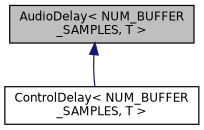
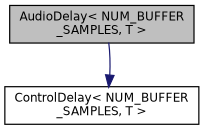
(94, 71) -> (110, 59)
